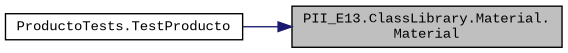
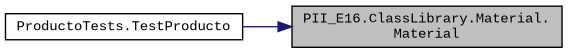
(427, 27) -> (427, 27)
